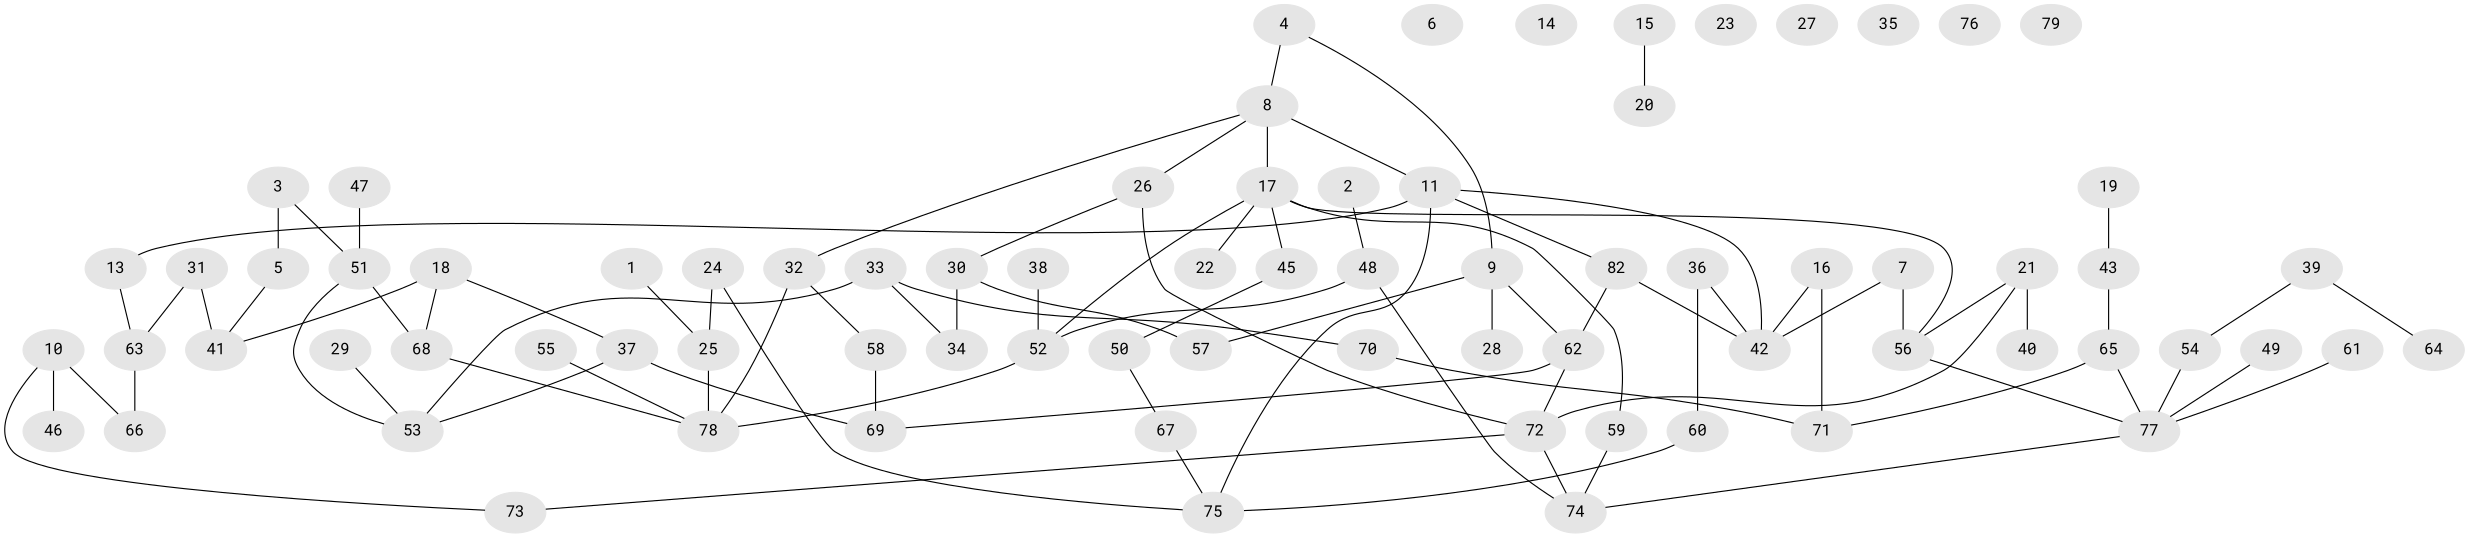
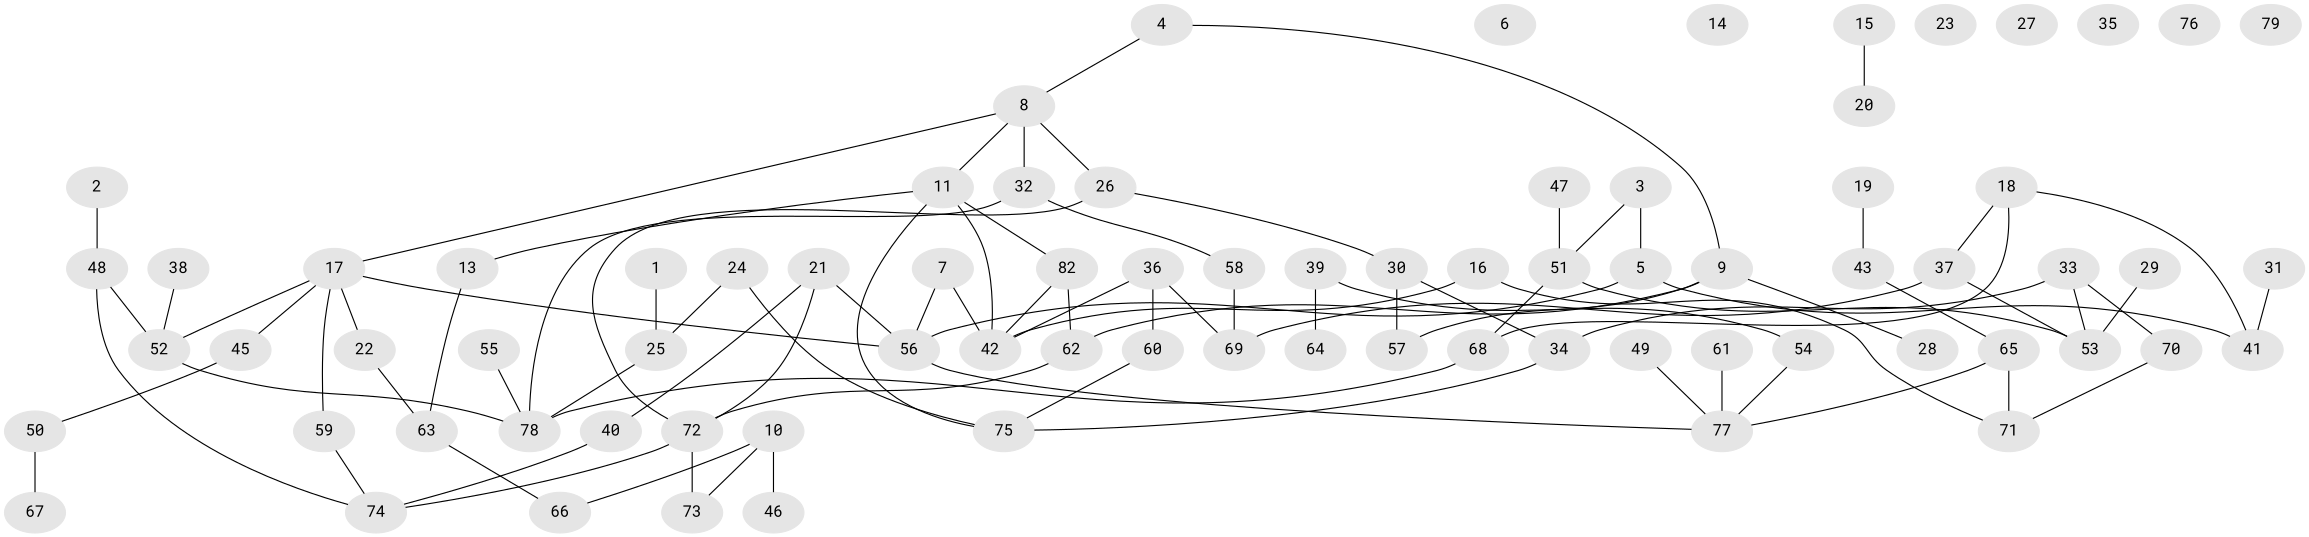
none -> (1136, 303)
(166, 309) -> (396, 391)
(1229, 401) -> (1203, 319)
(1189, 472) -> (1263, 416)
(1863, 472) -> (487, 480)
